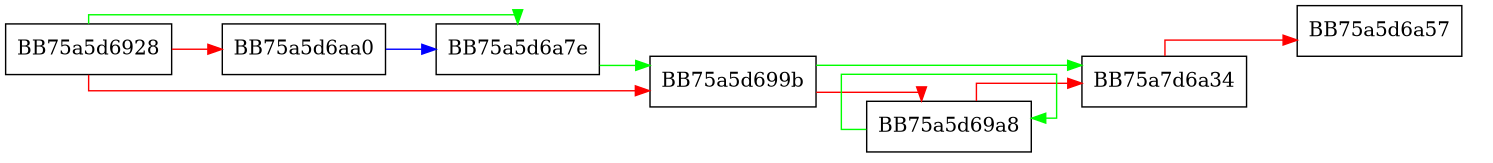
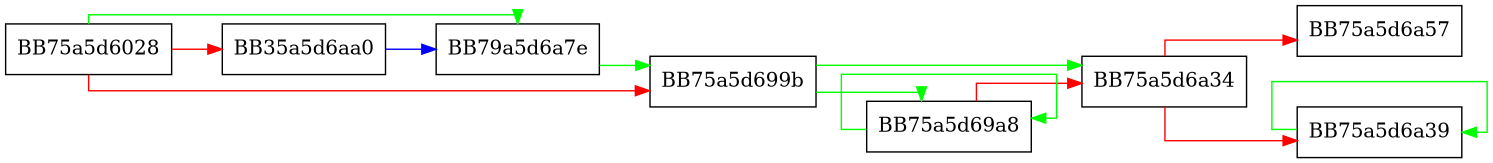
(89, 49) -> (89, 49)
(304, 49) -> (304, 49)
(518, 49) -> (518, 49)
(1164, 82) -> (1164, 82)
(869, 92) -> (869, 92)
none -> (1380, 132)
